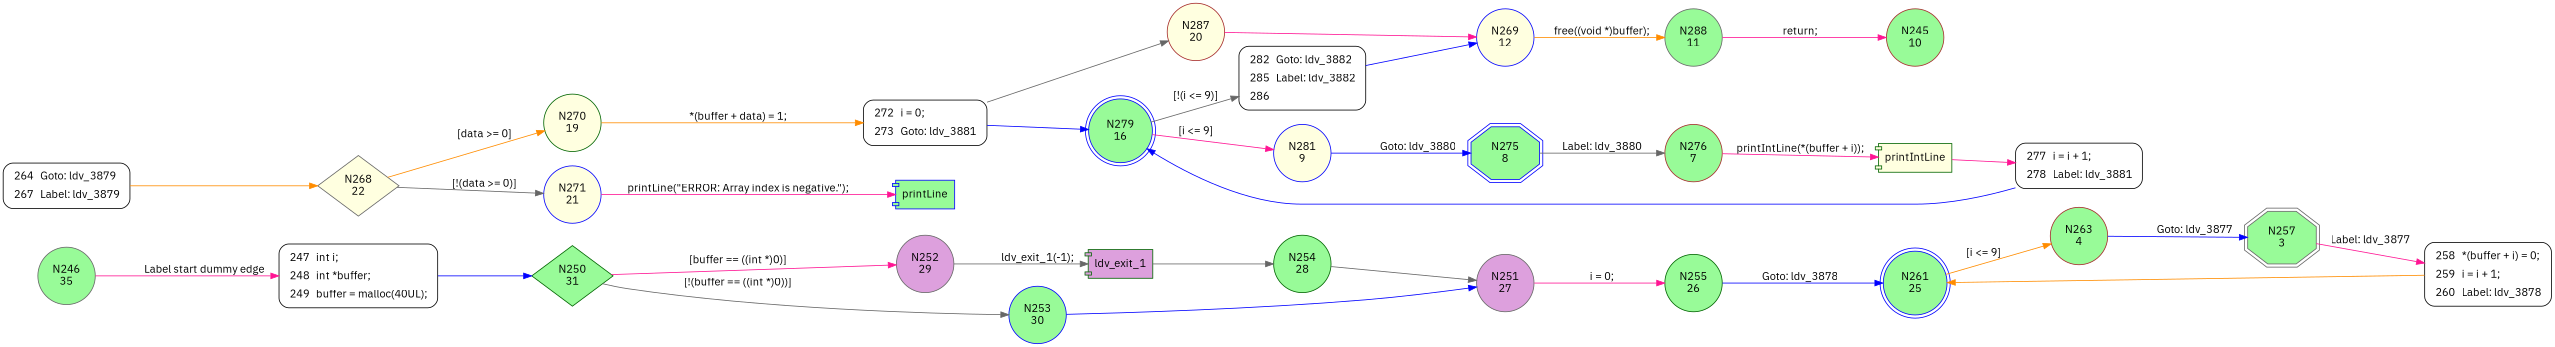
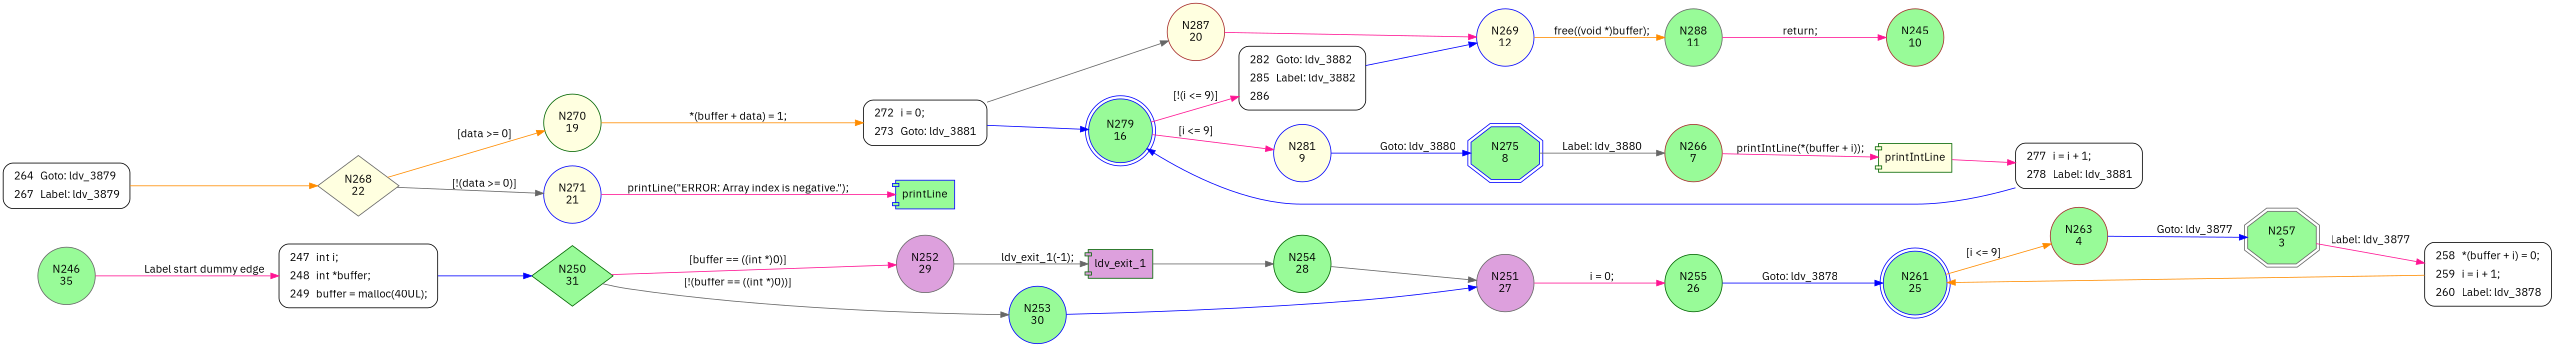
(1191, 110) -> (1191, 110)
(1694, 153) -> (1694, 153)
